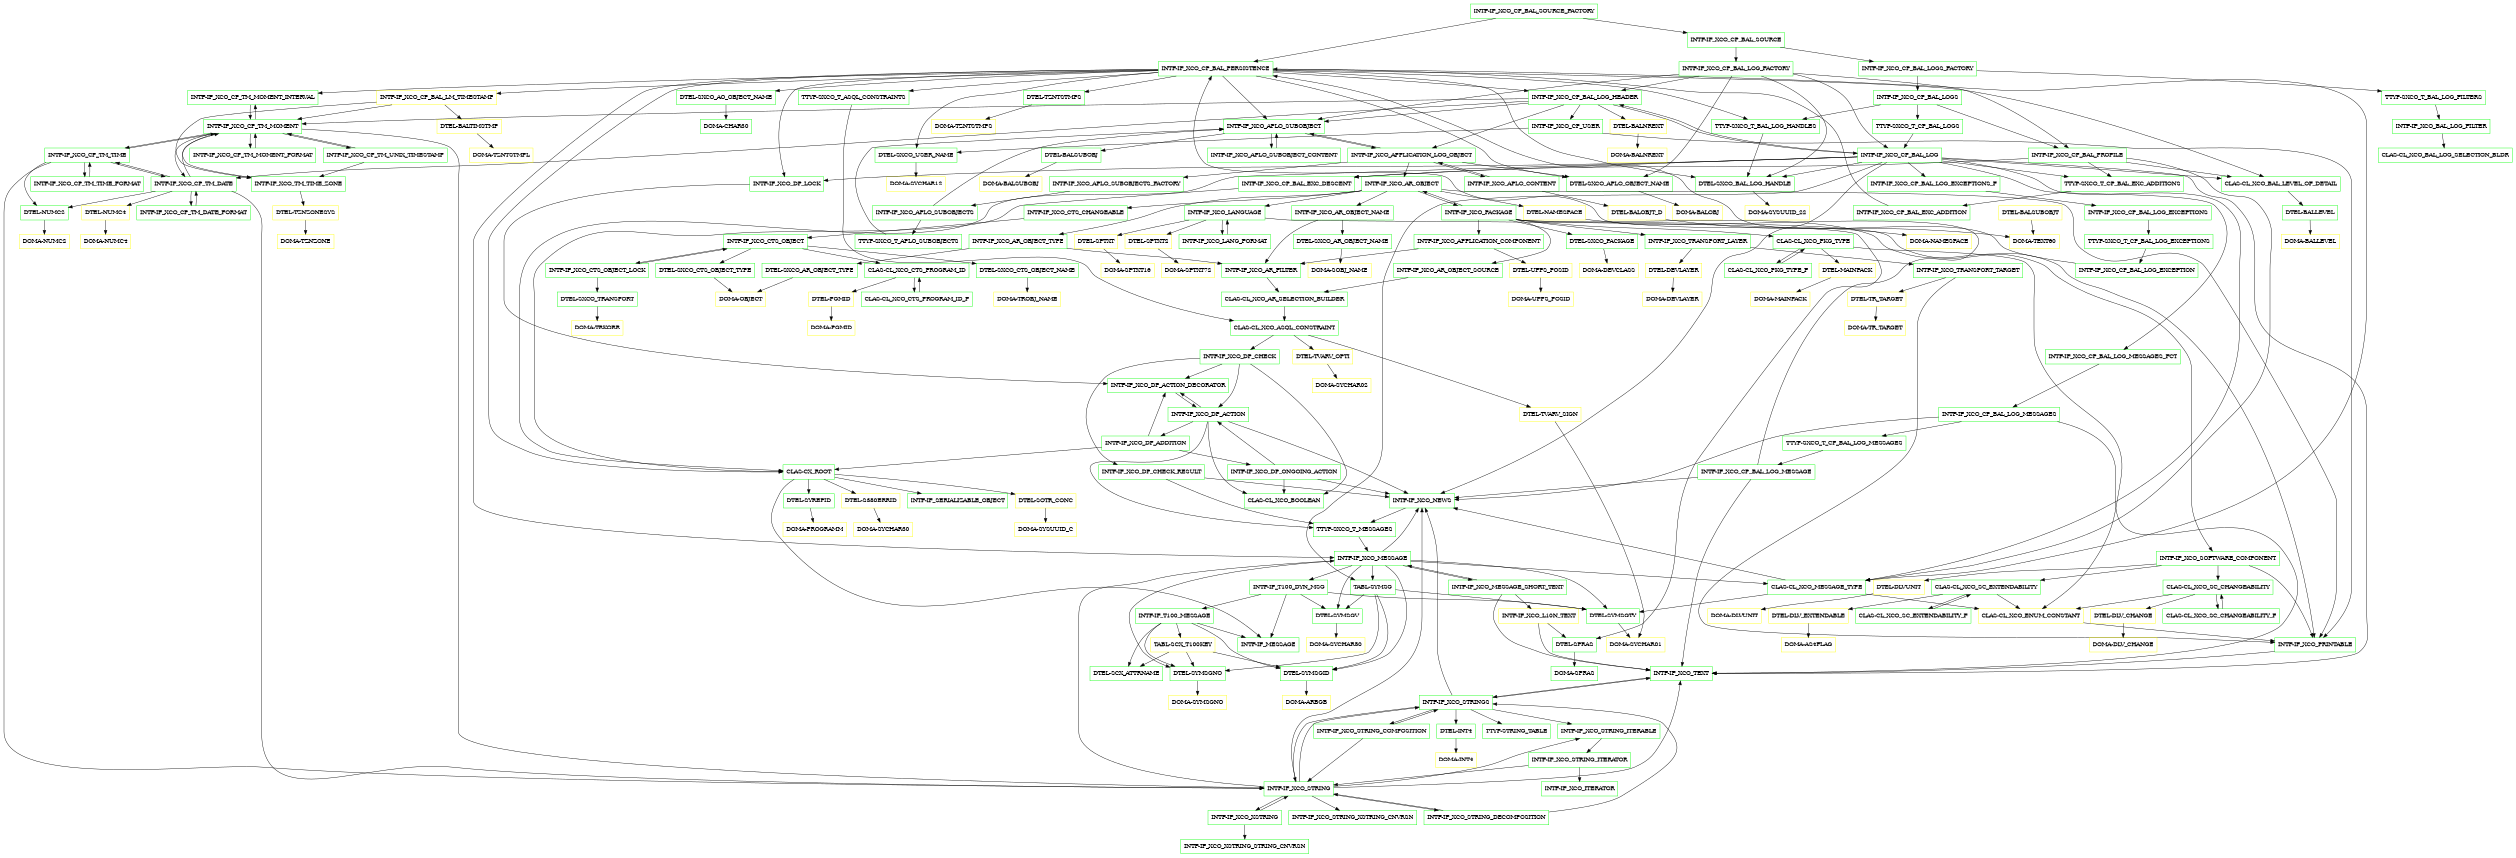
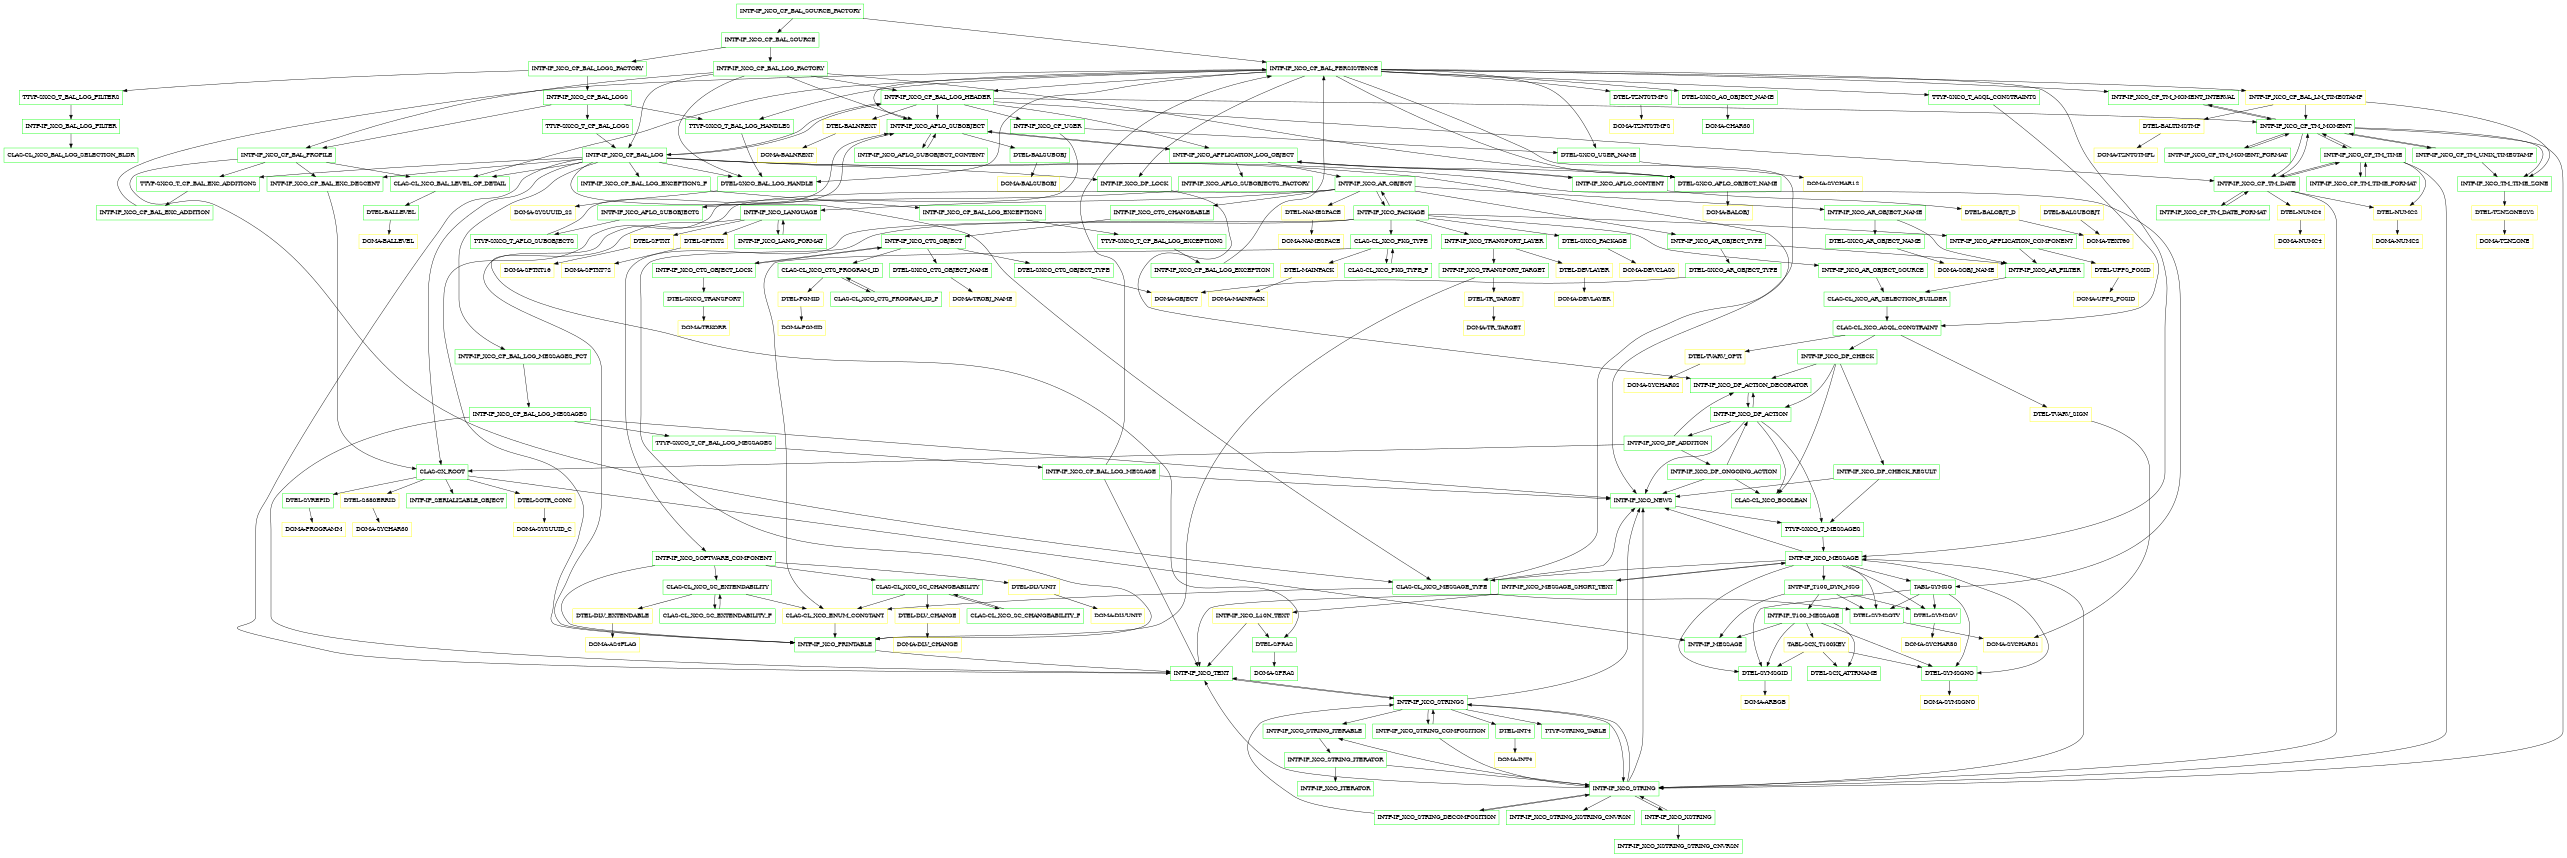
(574, 157) -> none
(44, 213) -> (2397, 213)
